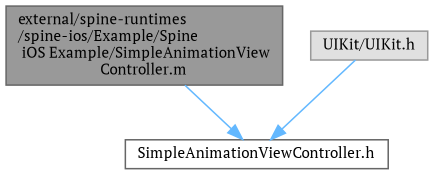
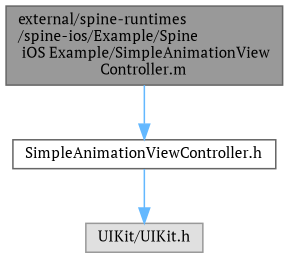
(319, 94) -> (144, 188)
